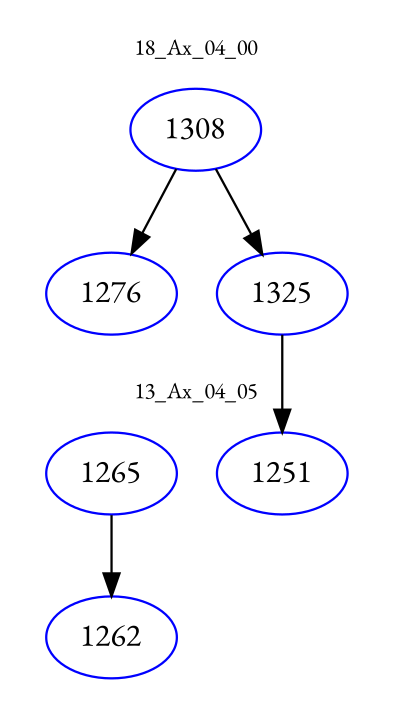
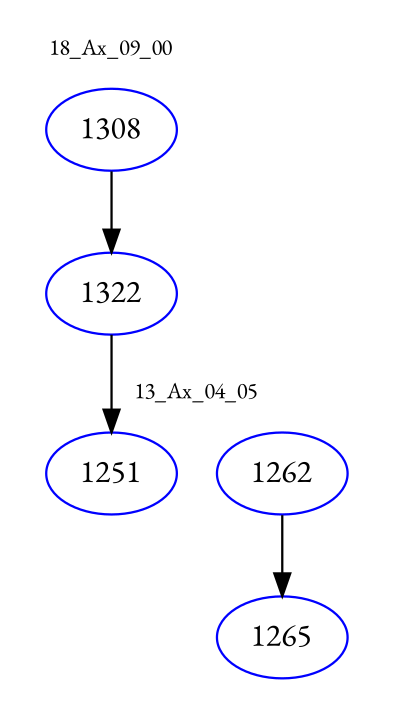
(197, 49) -> (112, 49)
(112, 294) -> none
(282, 294) -> (112, 294)
(112, 544) -> (282, 544)
